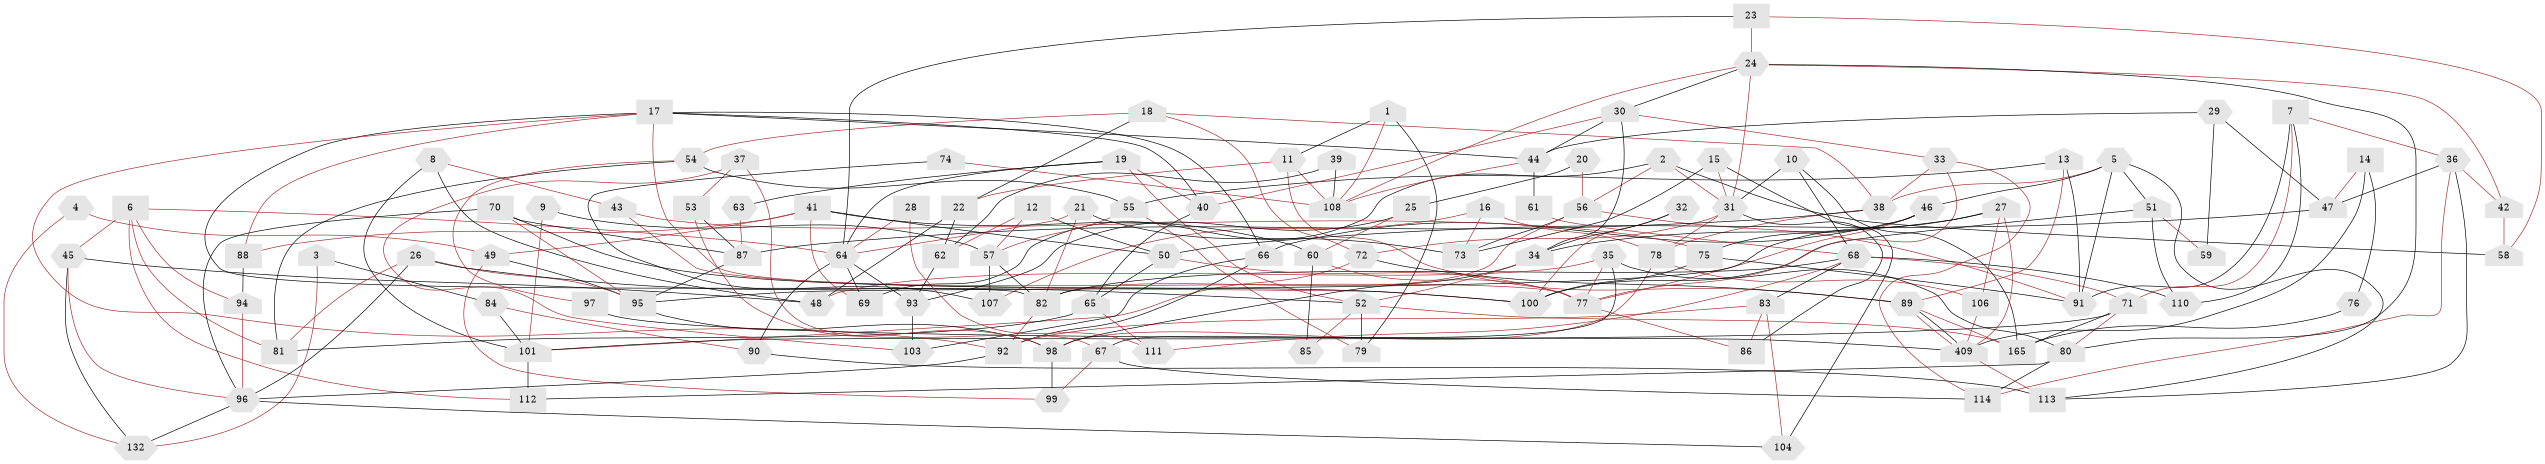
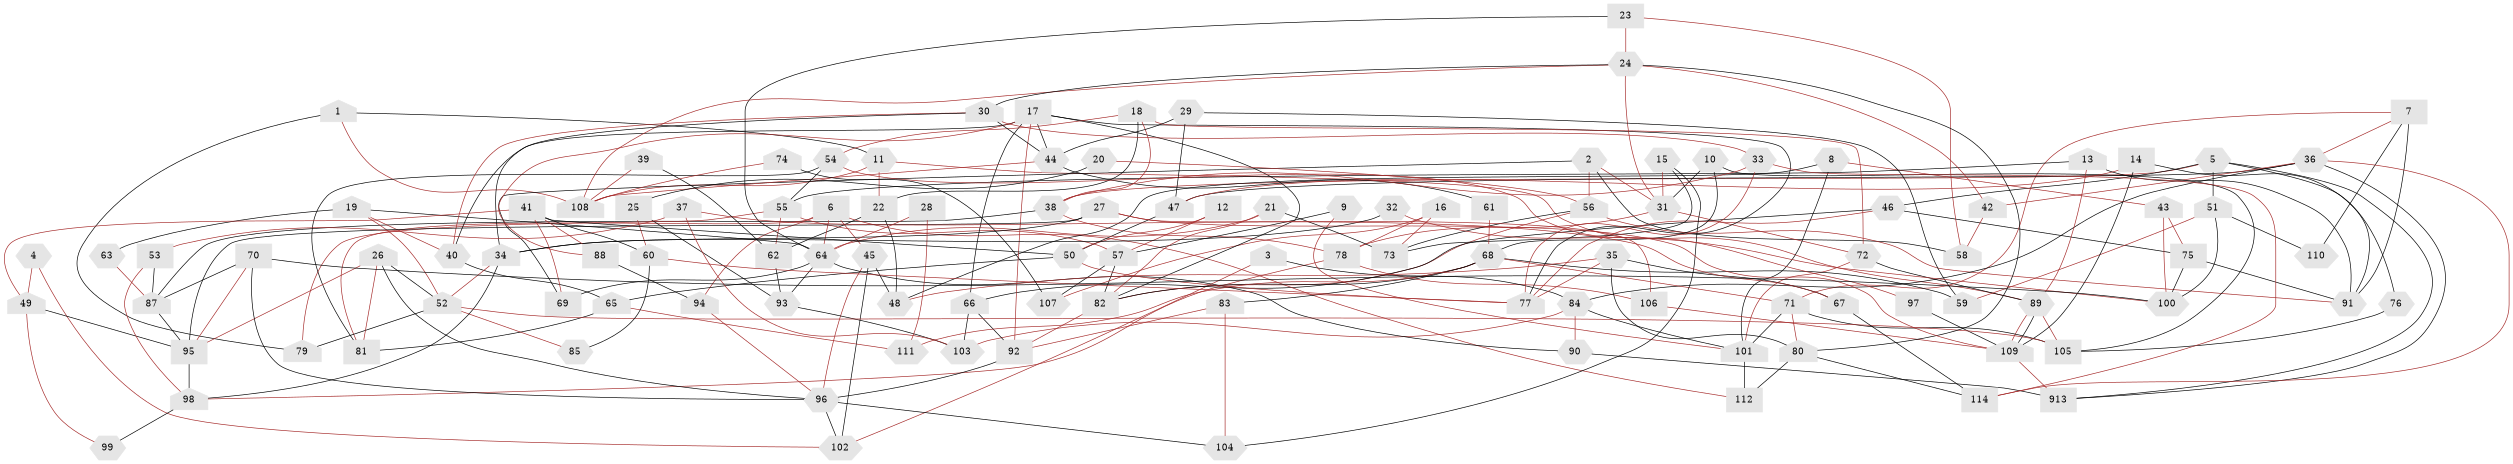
(1335, 186) -> (611, 185)
(1105, 237) -> (1159, 230)
(974, 238) -> (778, 231)
(2005, 267) -> (1751, 271)
none -> (1952, 276)
(1061, 286) -> (1749, 140)
none -> (1270, 330)
(1747, 352) -> none
(1964, 352) -> (2010, 352)
(2017, 352) -> (2063, 352)
(1077, 376) -> none
(2047, 400) -> (2058, 400)
(136, 448) -> (840, 448)
